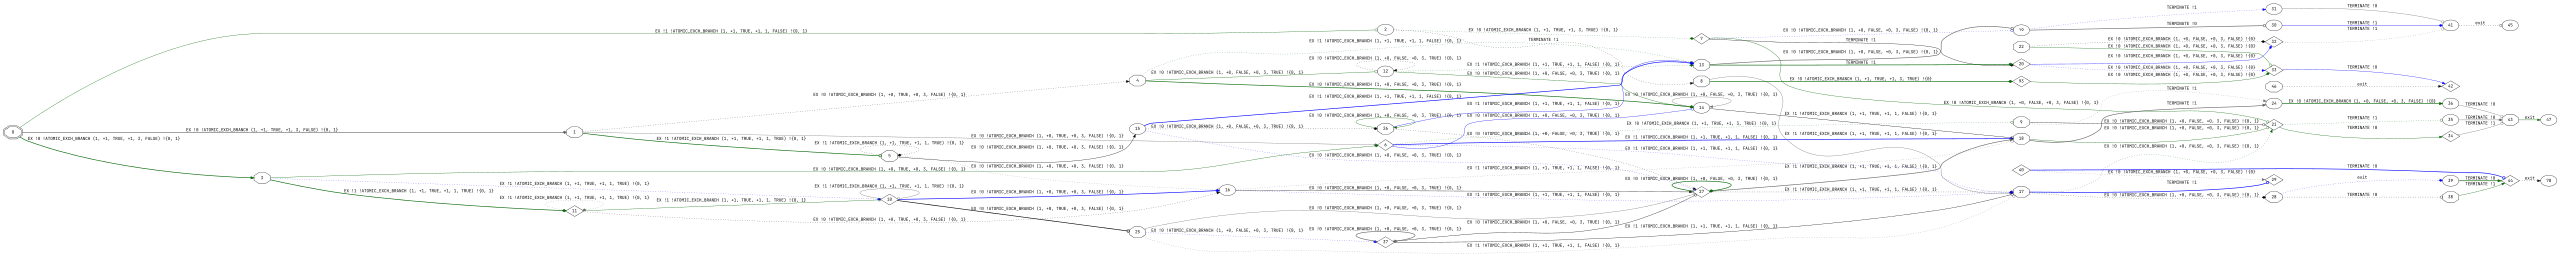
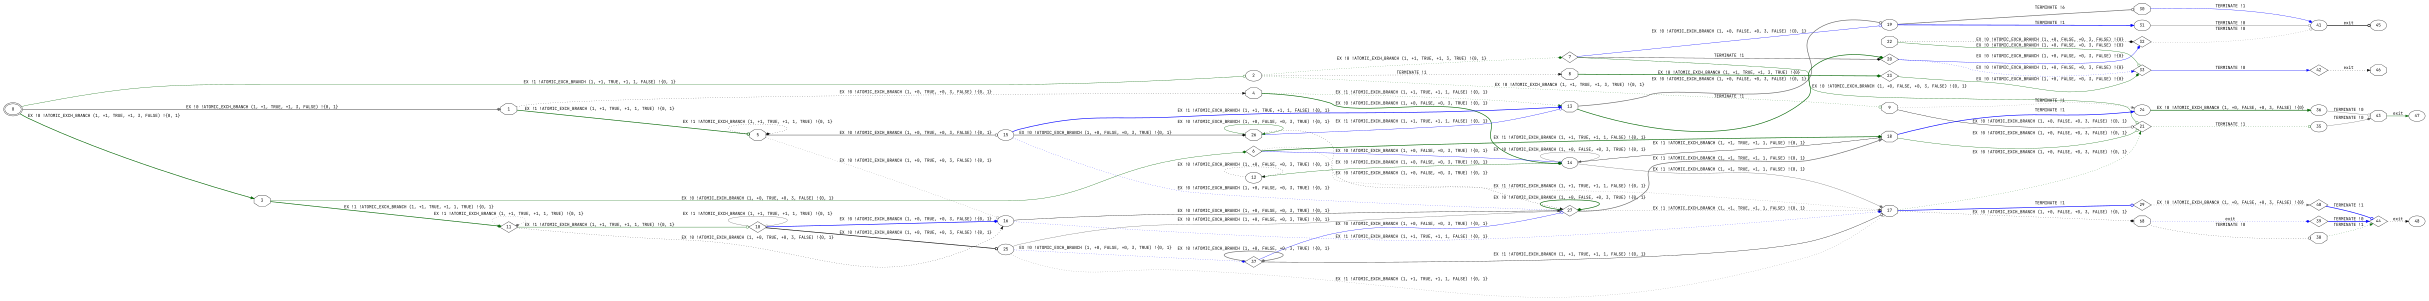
(2146, 17) -> (2014, 25)
(2182, 24) -> (2050, 8)
(2274, 25) -> (2142, 9)
(2479, 25) -> (2347, 25)
(2362, 29) -> (2231, 29)
(1860, 35) -> (1728, 41)
(1542, 68) -> none
(1260, 76) -> none
(2021, 81) -> (1890, 76)
(2360, 86) -> (2348, 70)
(2122, 113) -> (2014, 115)
(1701, 128) -> (1570, 91)
(1260, 129) -> (1128, 135)
(13, 132) -> (13, 109)
(2451, 136) -> none
(978, 138) -> none
(1701, 140) -> (1569, 141)
(1842, 155) -> (1731, 173)
(1704, 157) -> (1559, 190)
(1020, 163) -> (881, 135)
(2362, 166) -> (2349, 205)
(1605, 171) -> none
(2146, 176) -> (2229, 205)
(2451, 181) -> (2319, 221)
(2478, 181) -> (2347, 221)
(2549, 181) -> (2417, 221)
(574, 189) -> none
(2481, 191) -> (2349, 231)
(2274, 197) -> (2142, 221)
(1138, 232) -> (1006, 249)
(1547, 233) -> (1408, 228)
